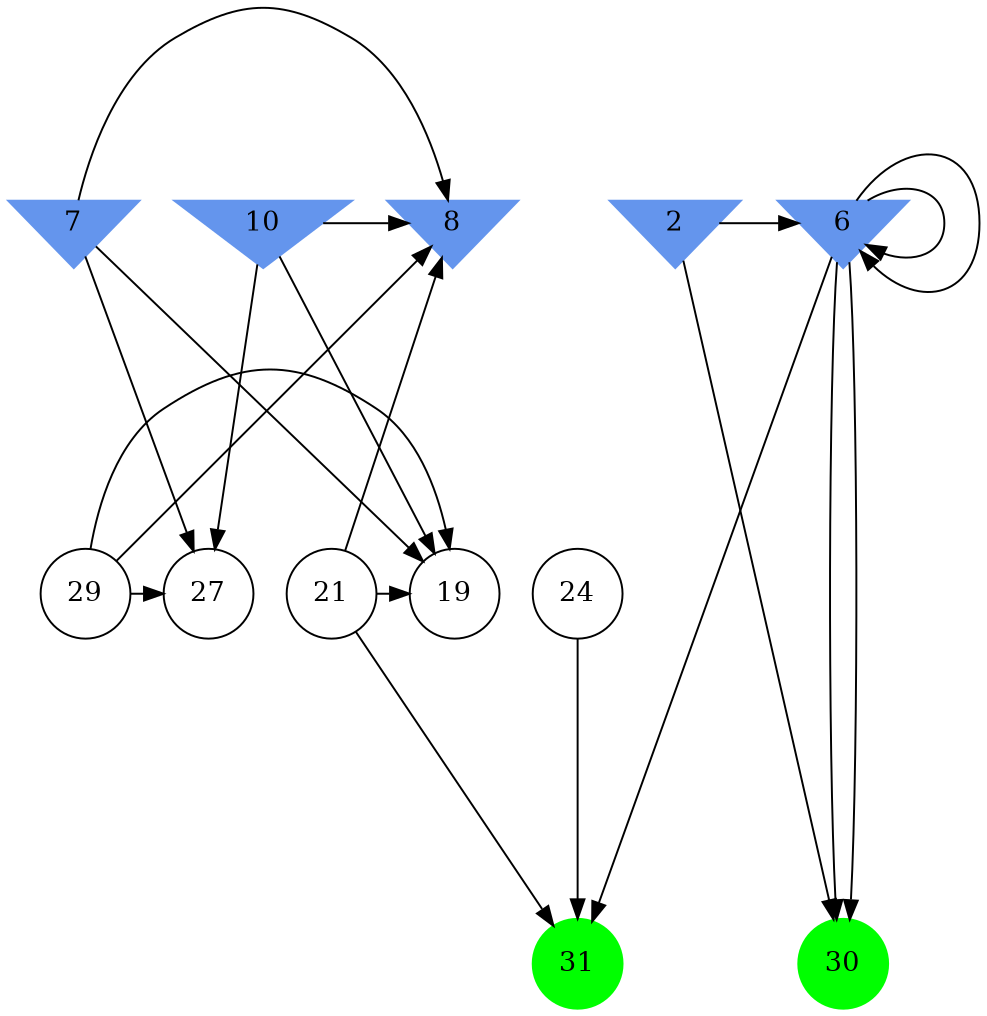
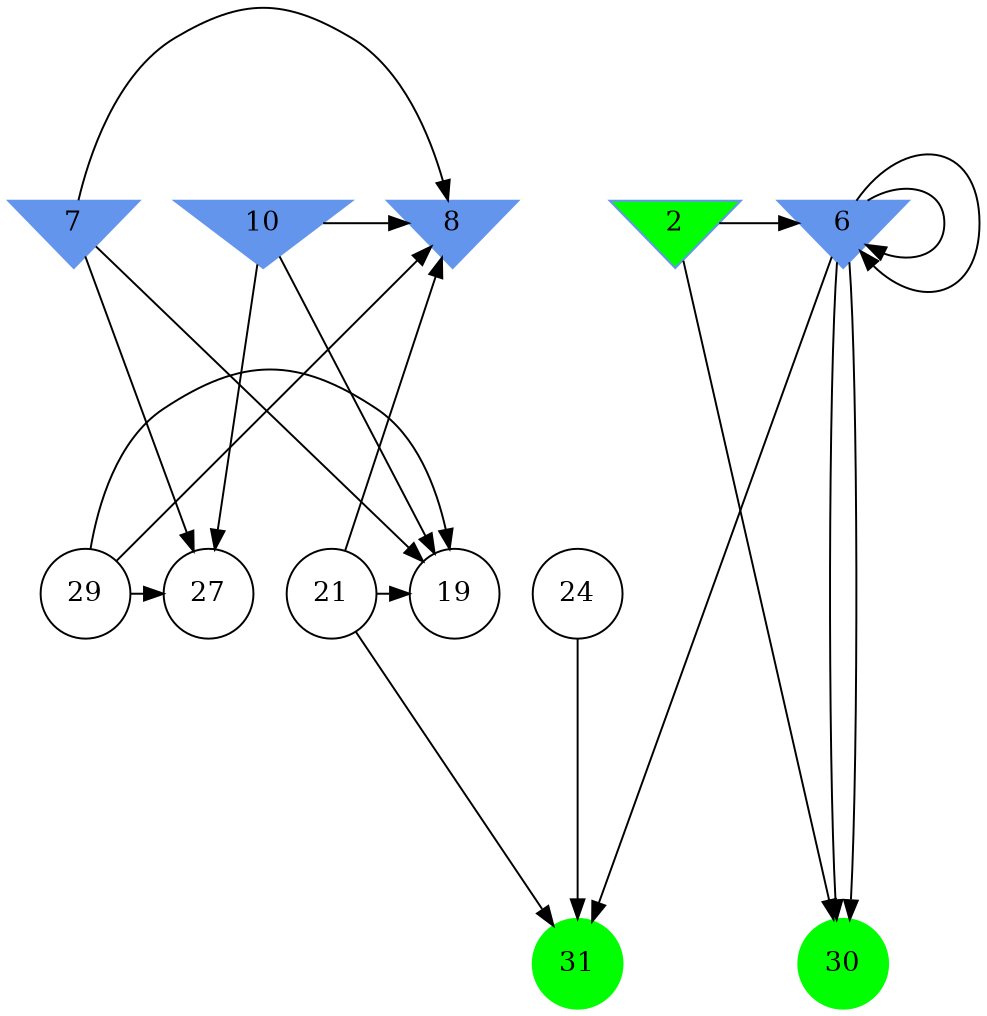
(675, 223) -> (675, 223)
